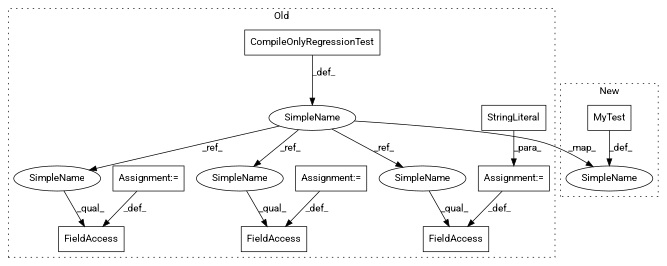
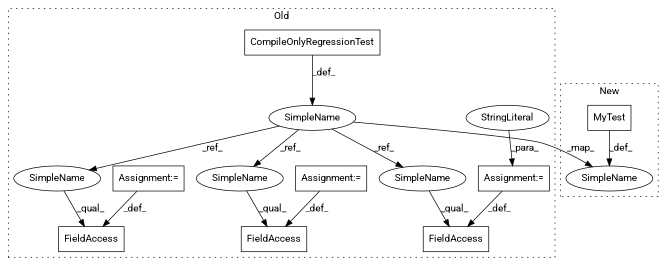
(514, 118) -> (508, 118)
